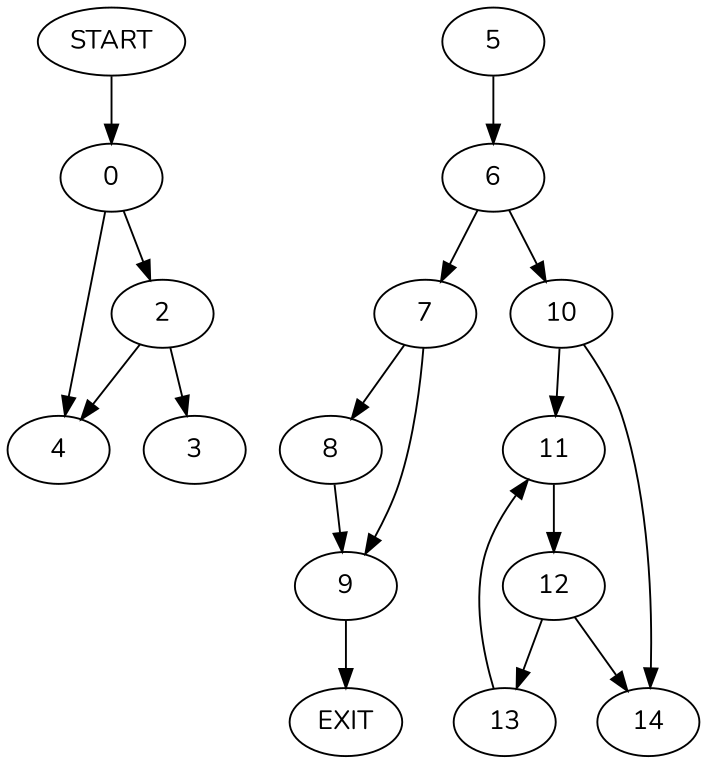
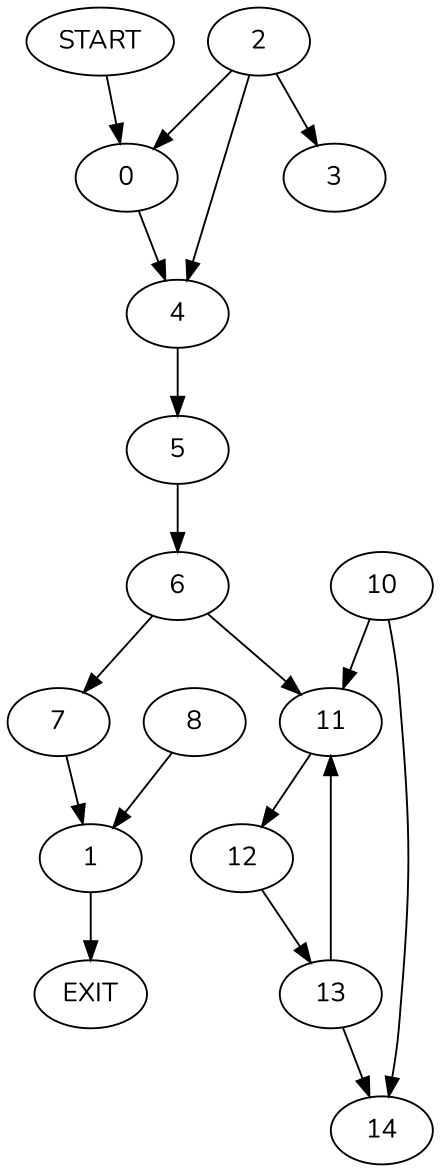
(133, 237) -> (200, 103)
(523, 237) -> (247, 648)
none -> (178, 373)
(384, 374) -> none
(346, 586) -> (91, 858)
(595, 646) -> (353, 1053)
